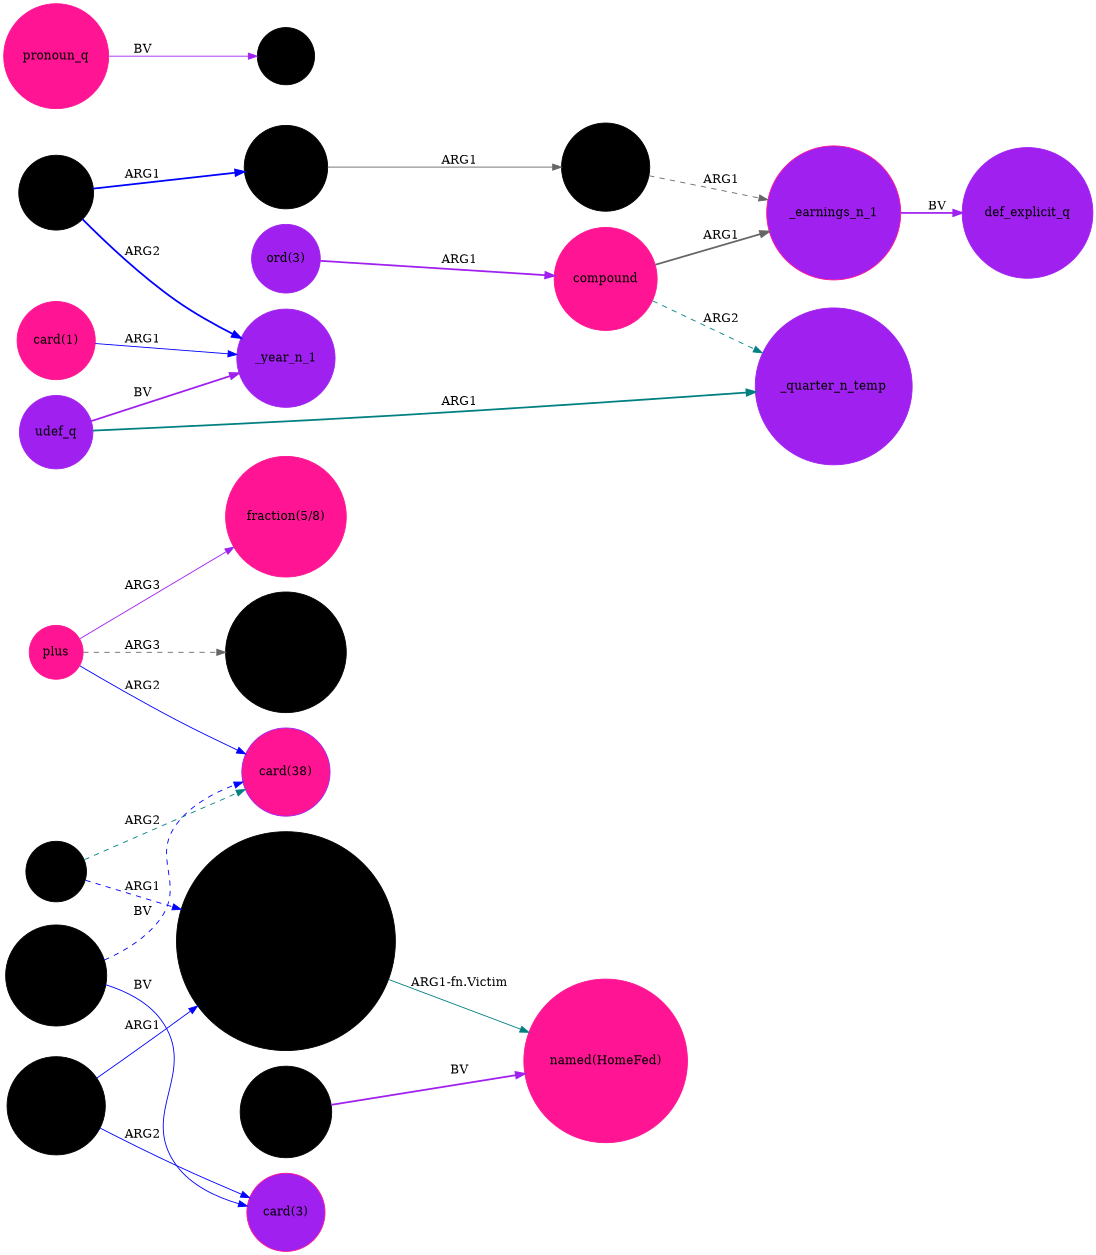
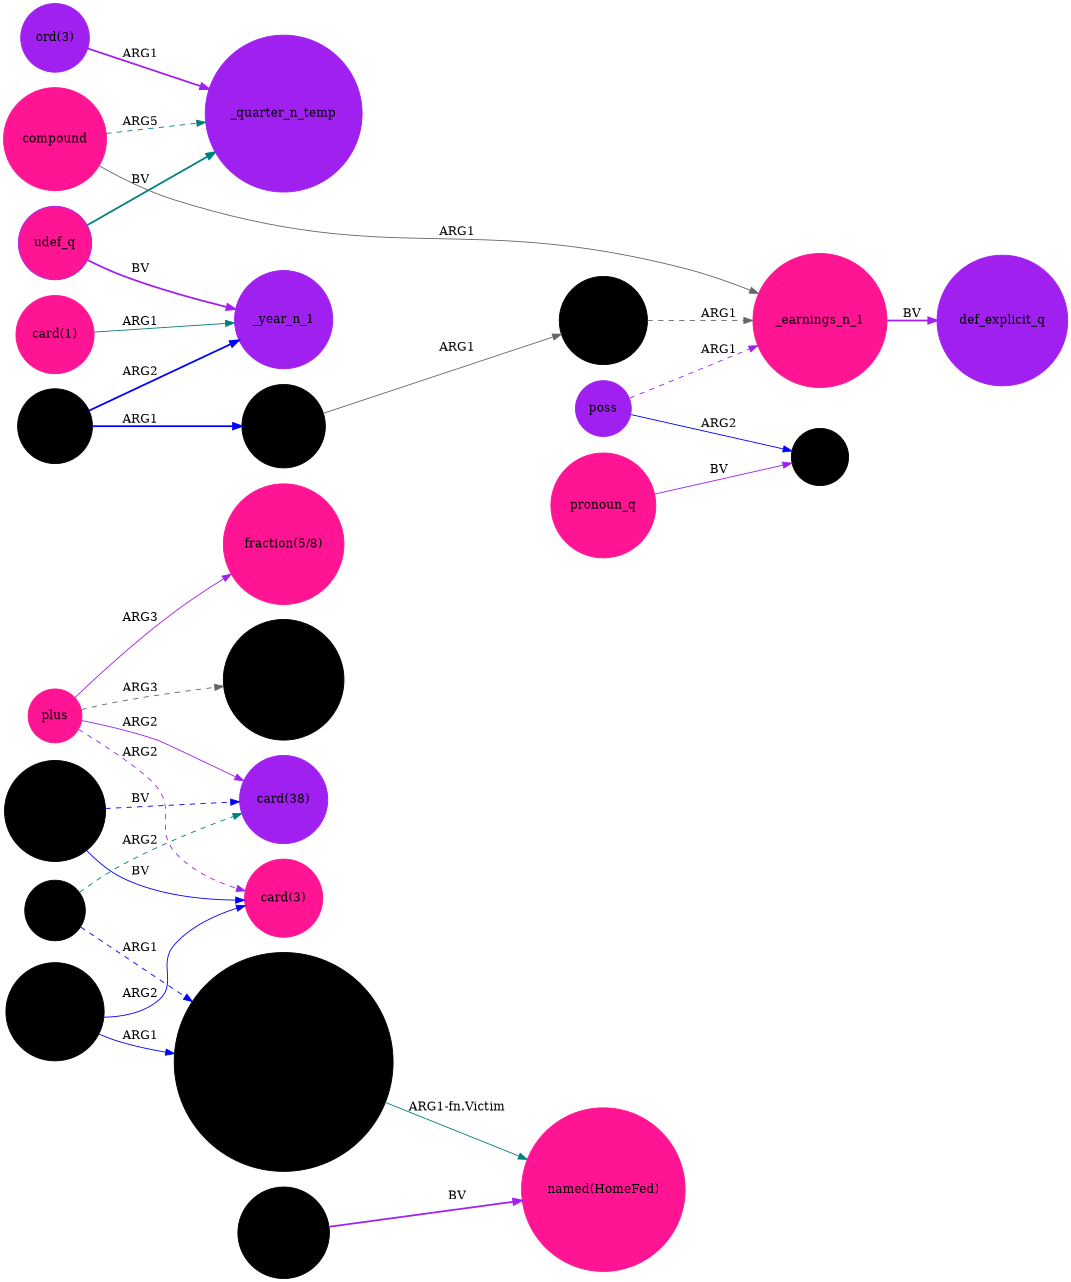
(834, 213) -> (820, 321)
(708, 249) -> (422, 238)
(433, 268) -> (144, 67)
(721, 319) -> (140, 122)
(162, 349) -> (160, 328)
(460, 402) -> (140, 180)
none -> (603, 409)
(56, 432) -> (55, 243)
(158, 710) -> (161, 742)
(286, 772) -> (284, 800)
none -> (166, 813)
(286, 1212) -> (284, 898)
